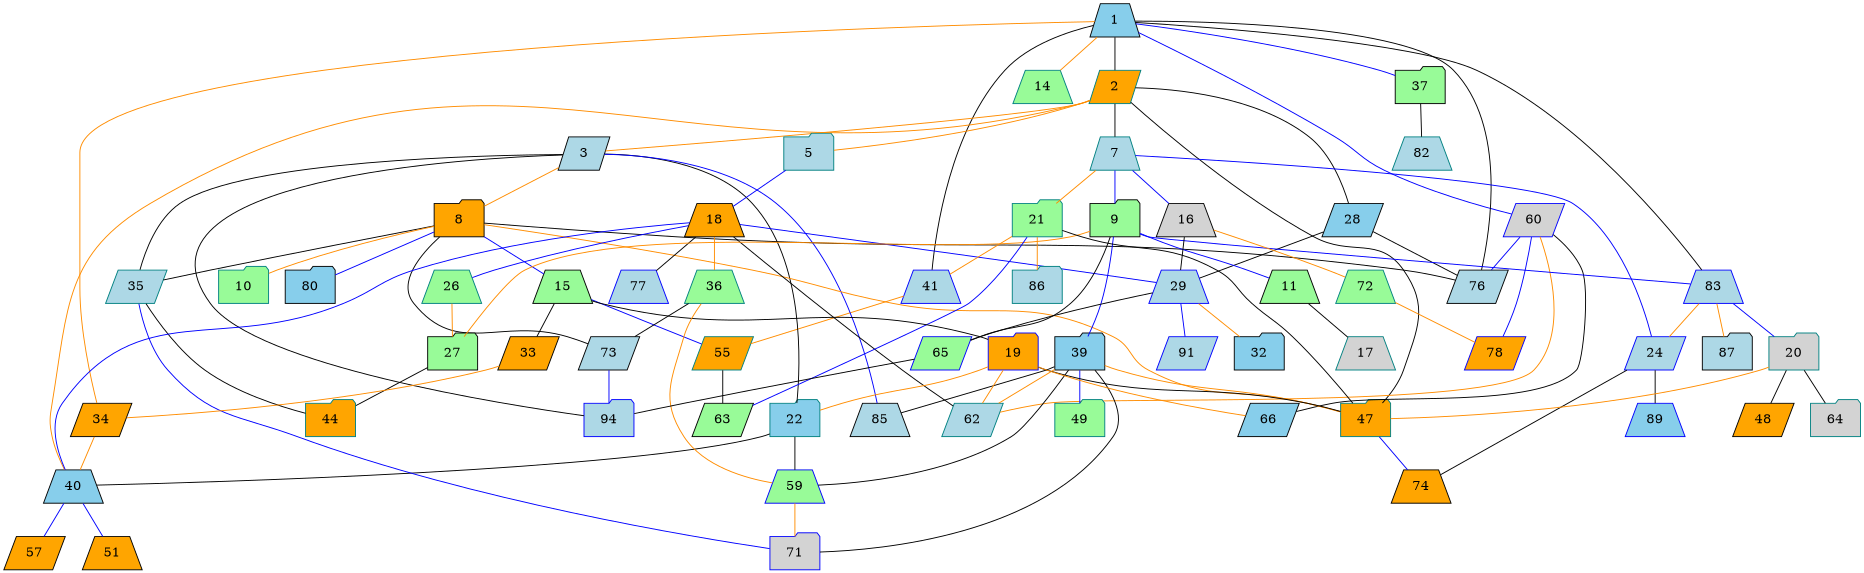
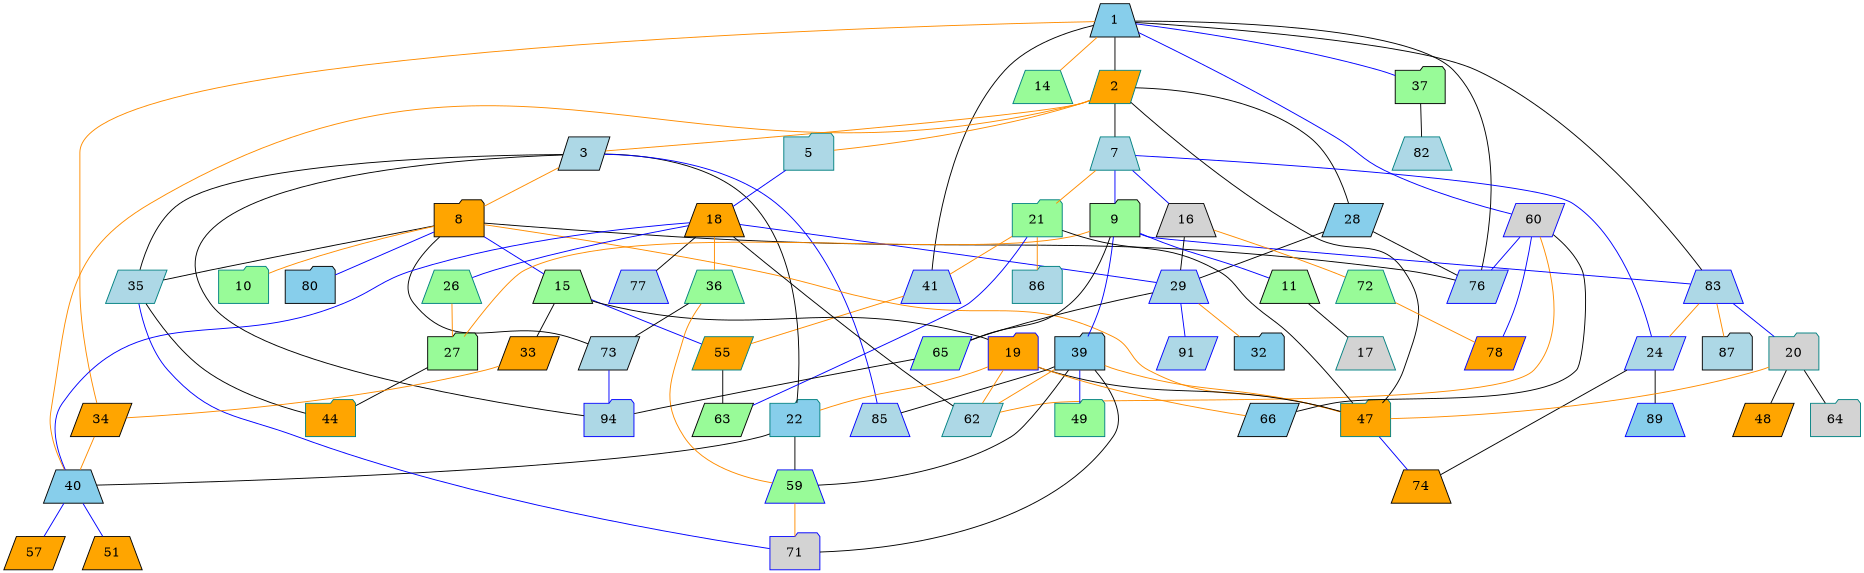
(1478, 287) -> (1478, 287)
(880, 420) -> (880, 420)
